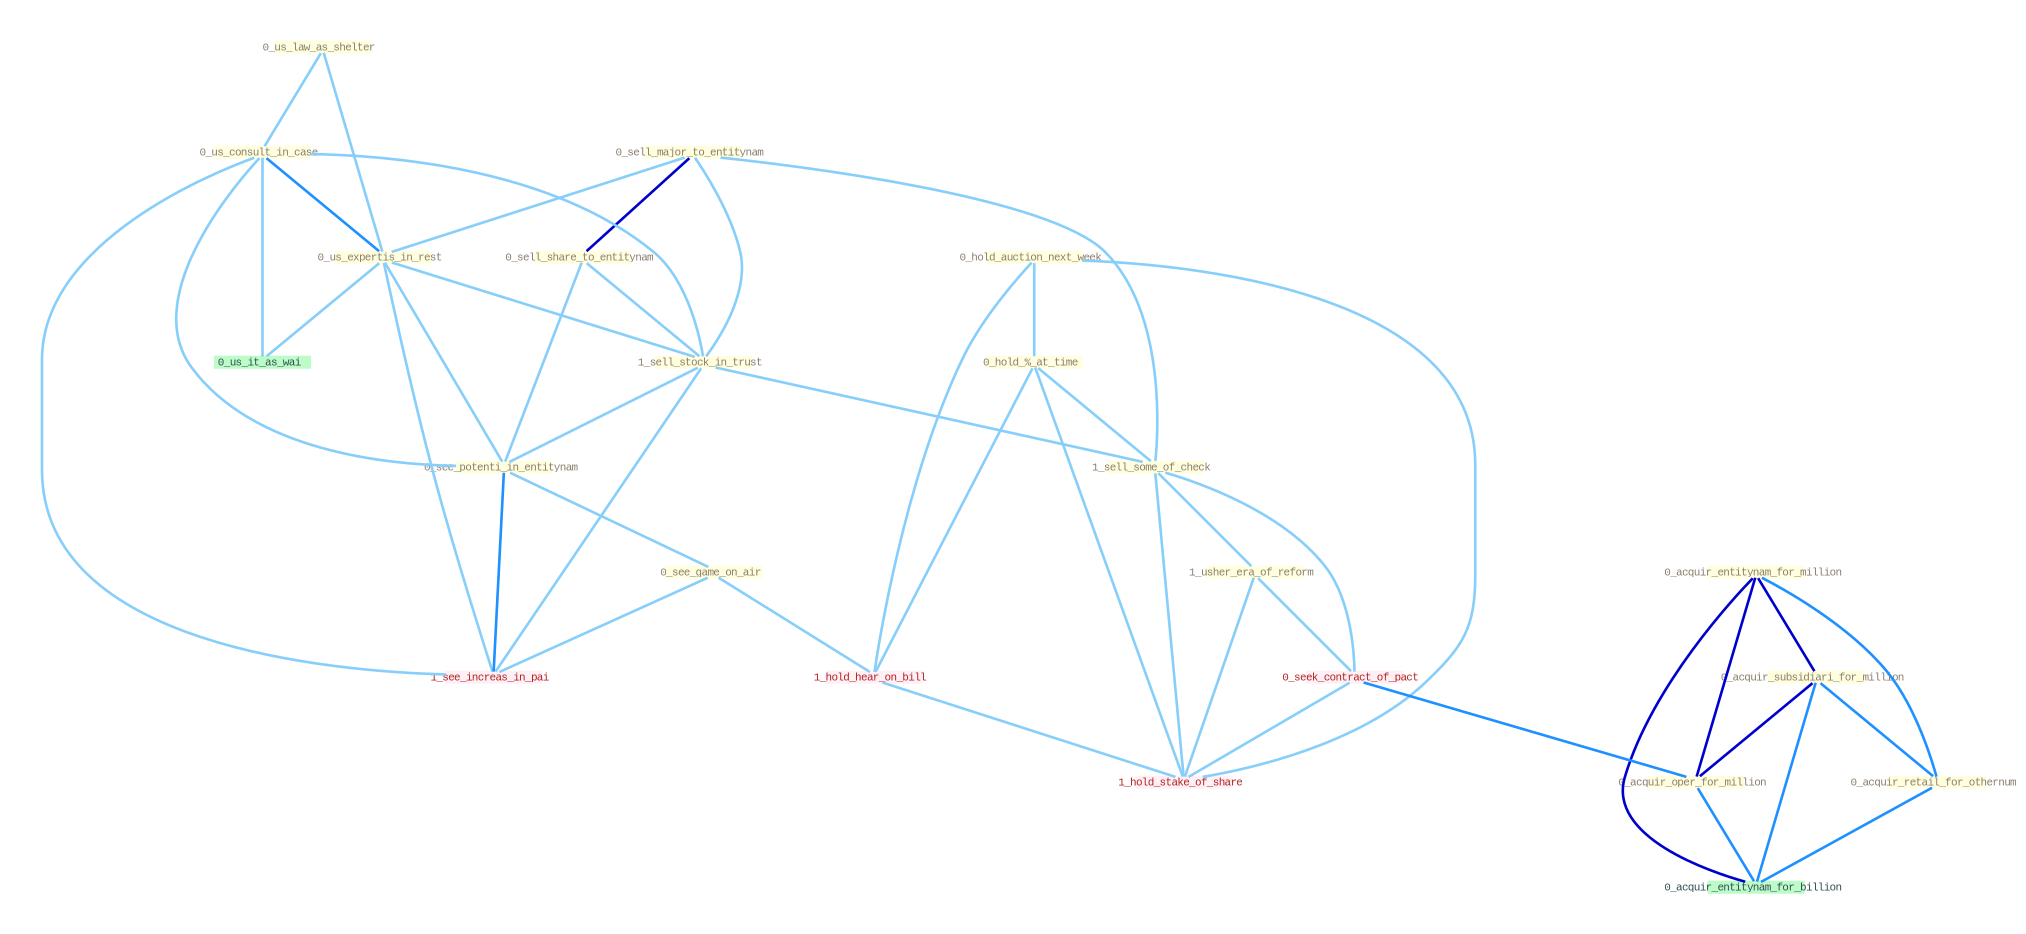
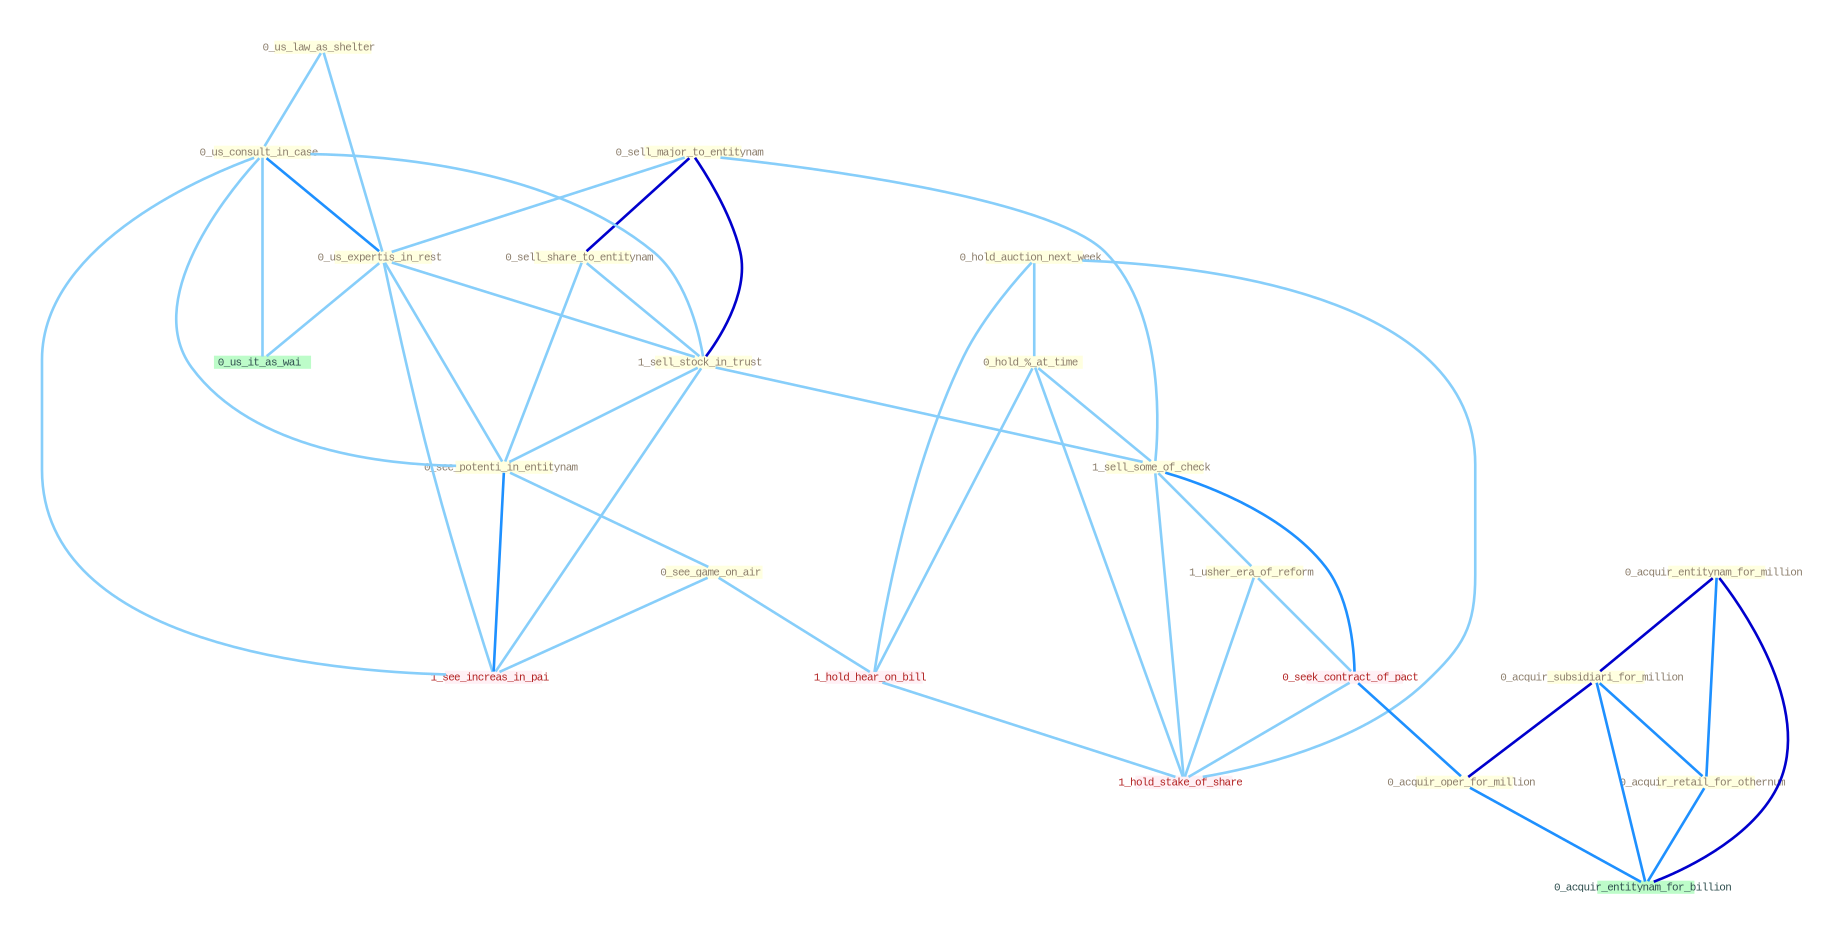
(741, 256) -> (741, 256)
(1298, 539) -> (1298, 539)
(1726, 677) -> none
